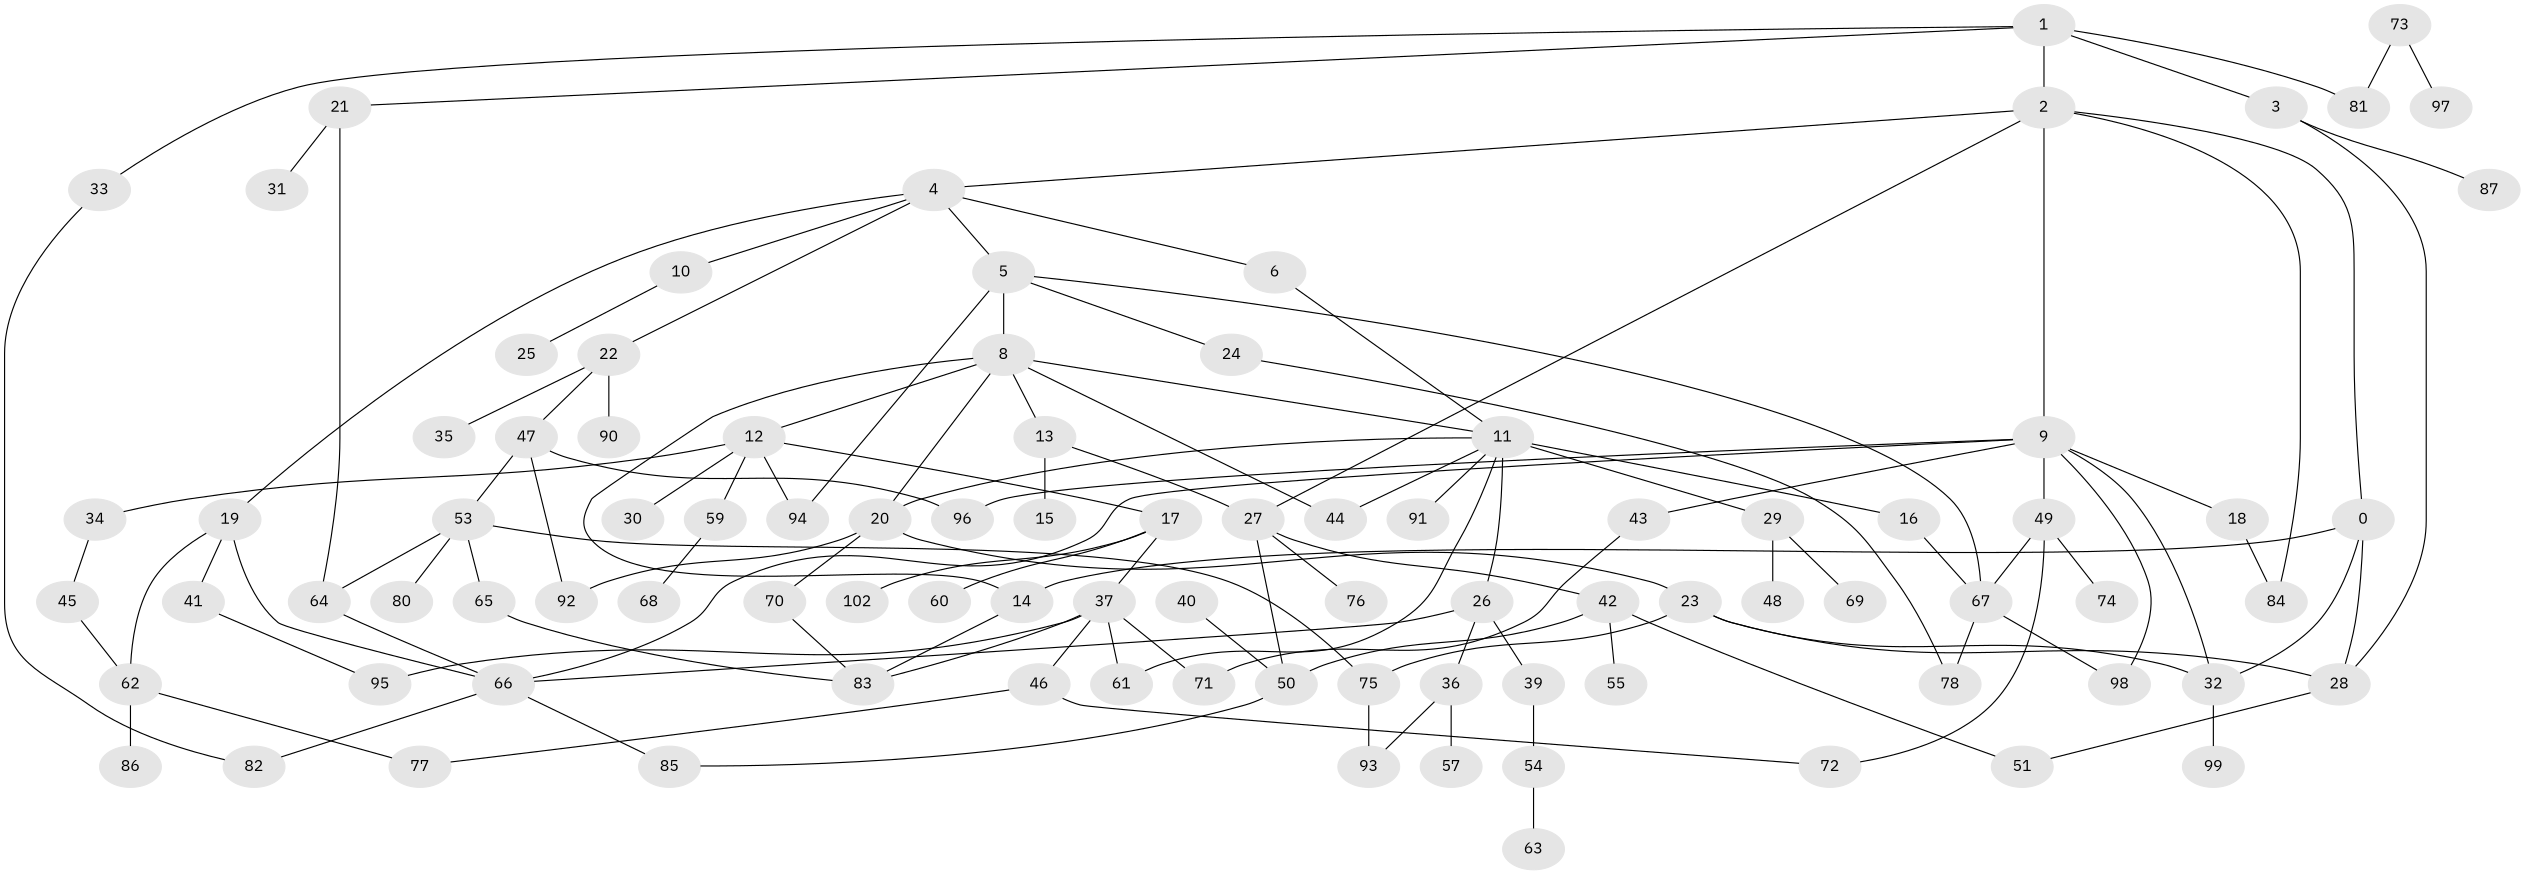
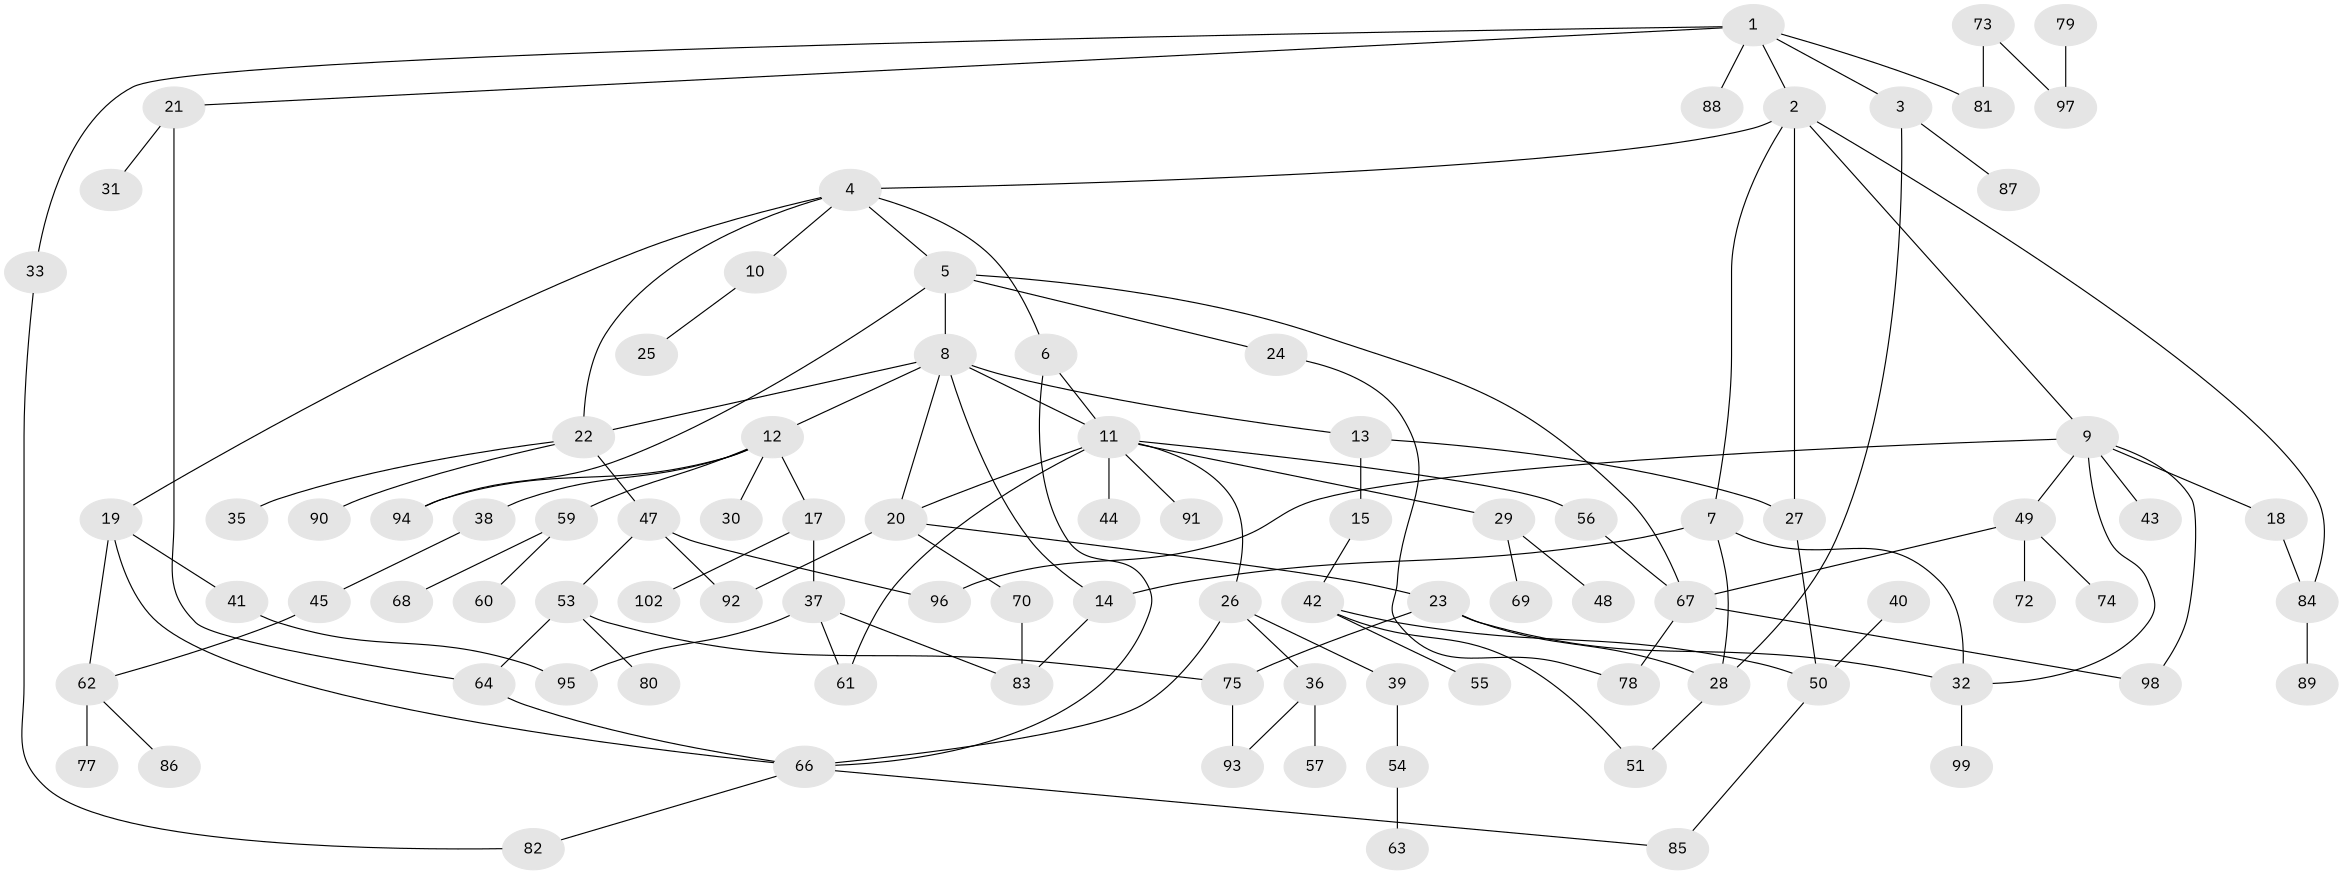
none -> (2066, 25)
none -> (1712, 108)
(1170, 437) -> (772, 394)
(1247, 485) -> (1132, 646)
(95, 520) -> (484, 520)
(1909, 520) -> (1586, 520)
(2363, 520) -> (1712, 520)
(1427, 567) -> (1339, 557)
(1022, 568) -> (525, 561)
(484, 602) -> none
(1356, 602) -> none
(1039, 684) -> none
(1204, 684) -> none
none -> (2307, 684)
